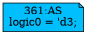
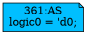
(43, 17) -> (43, 17)
